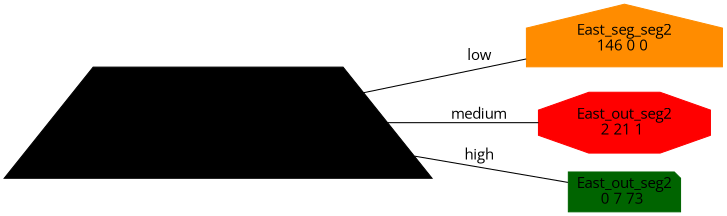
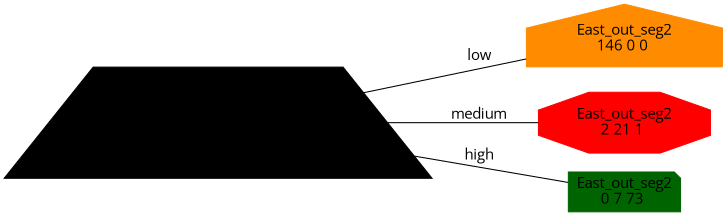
(624, 39) -> (624, 39)
